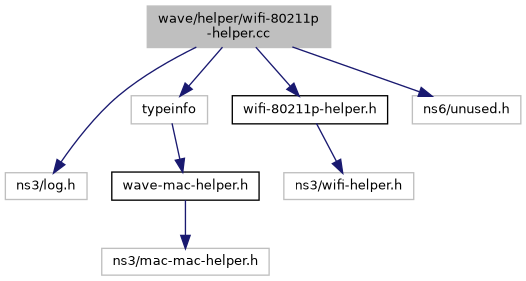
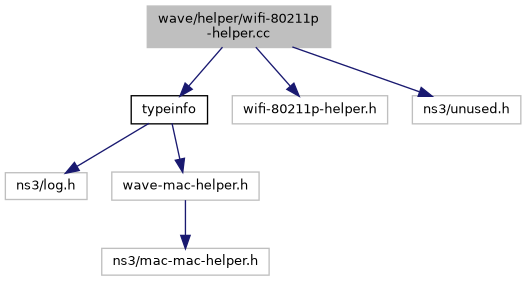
(120, 94) -> (113, 145)
(169, 110) -> (169, 110)
(310, 110) -> (310, 110)
(467, 110) -> (467, 110)
(185, 186) -> (185, 186)
(349, 186) -> none
